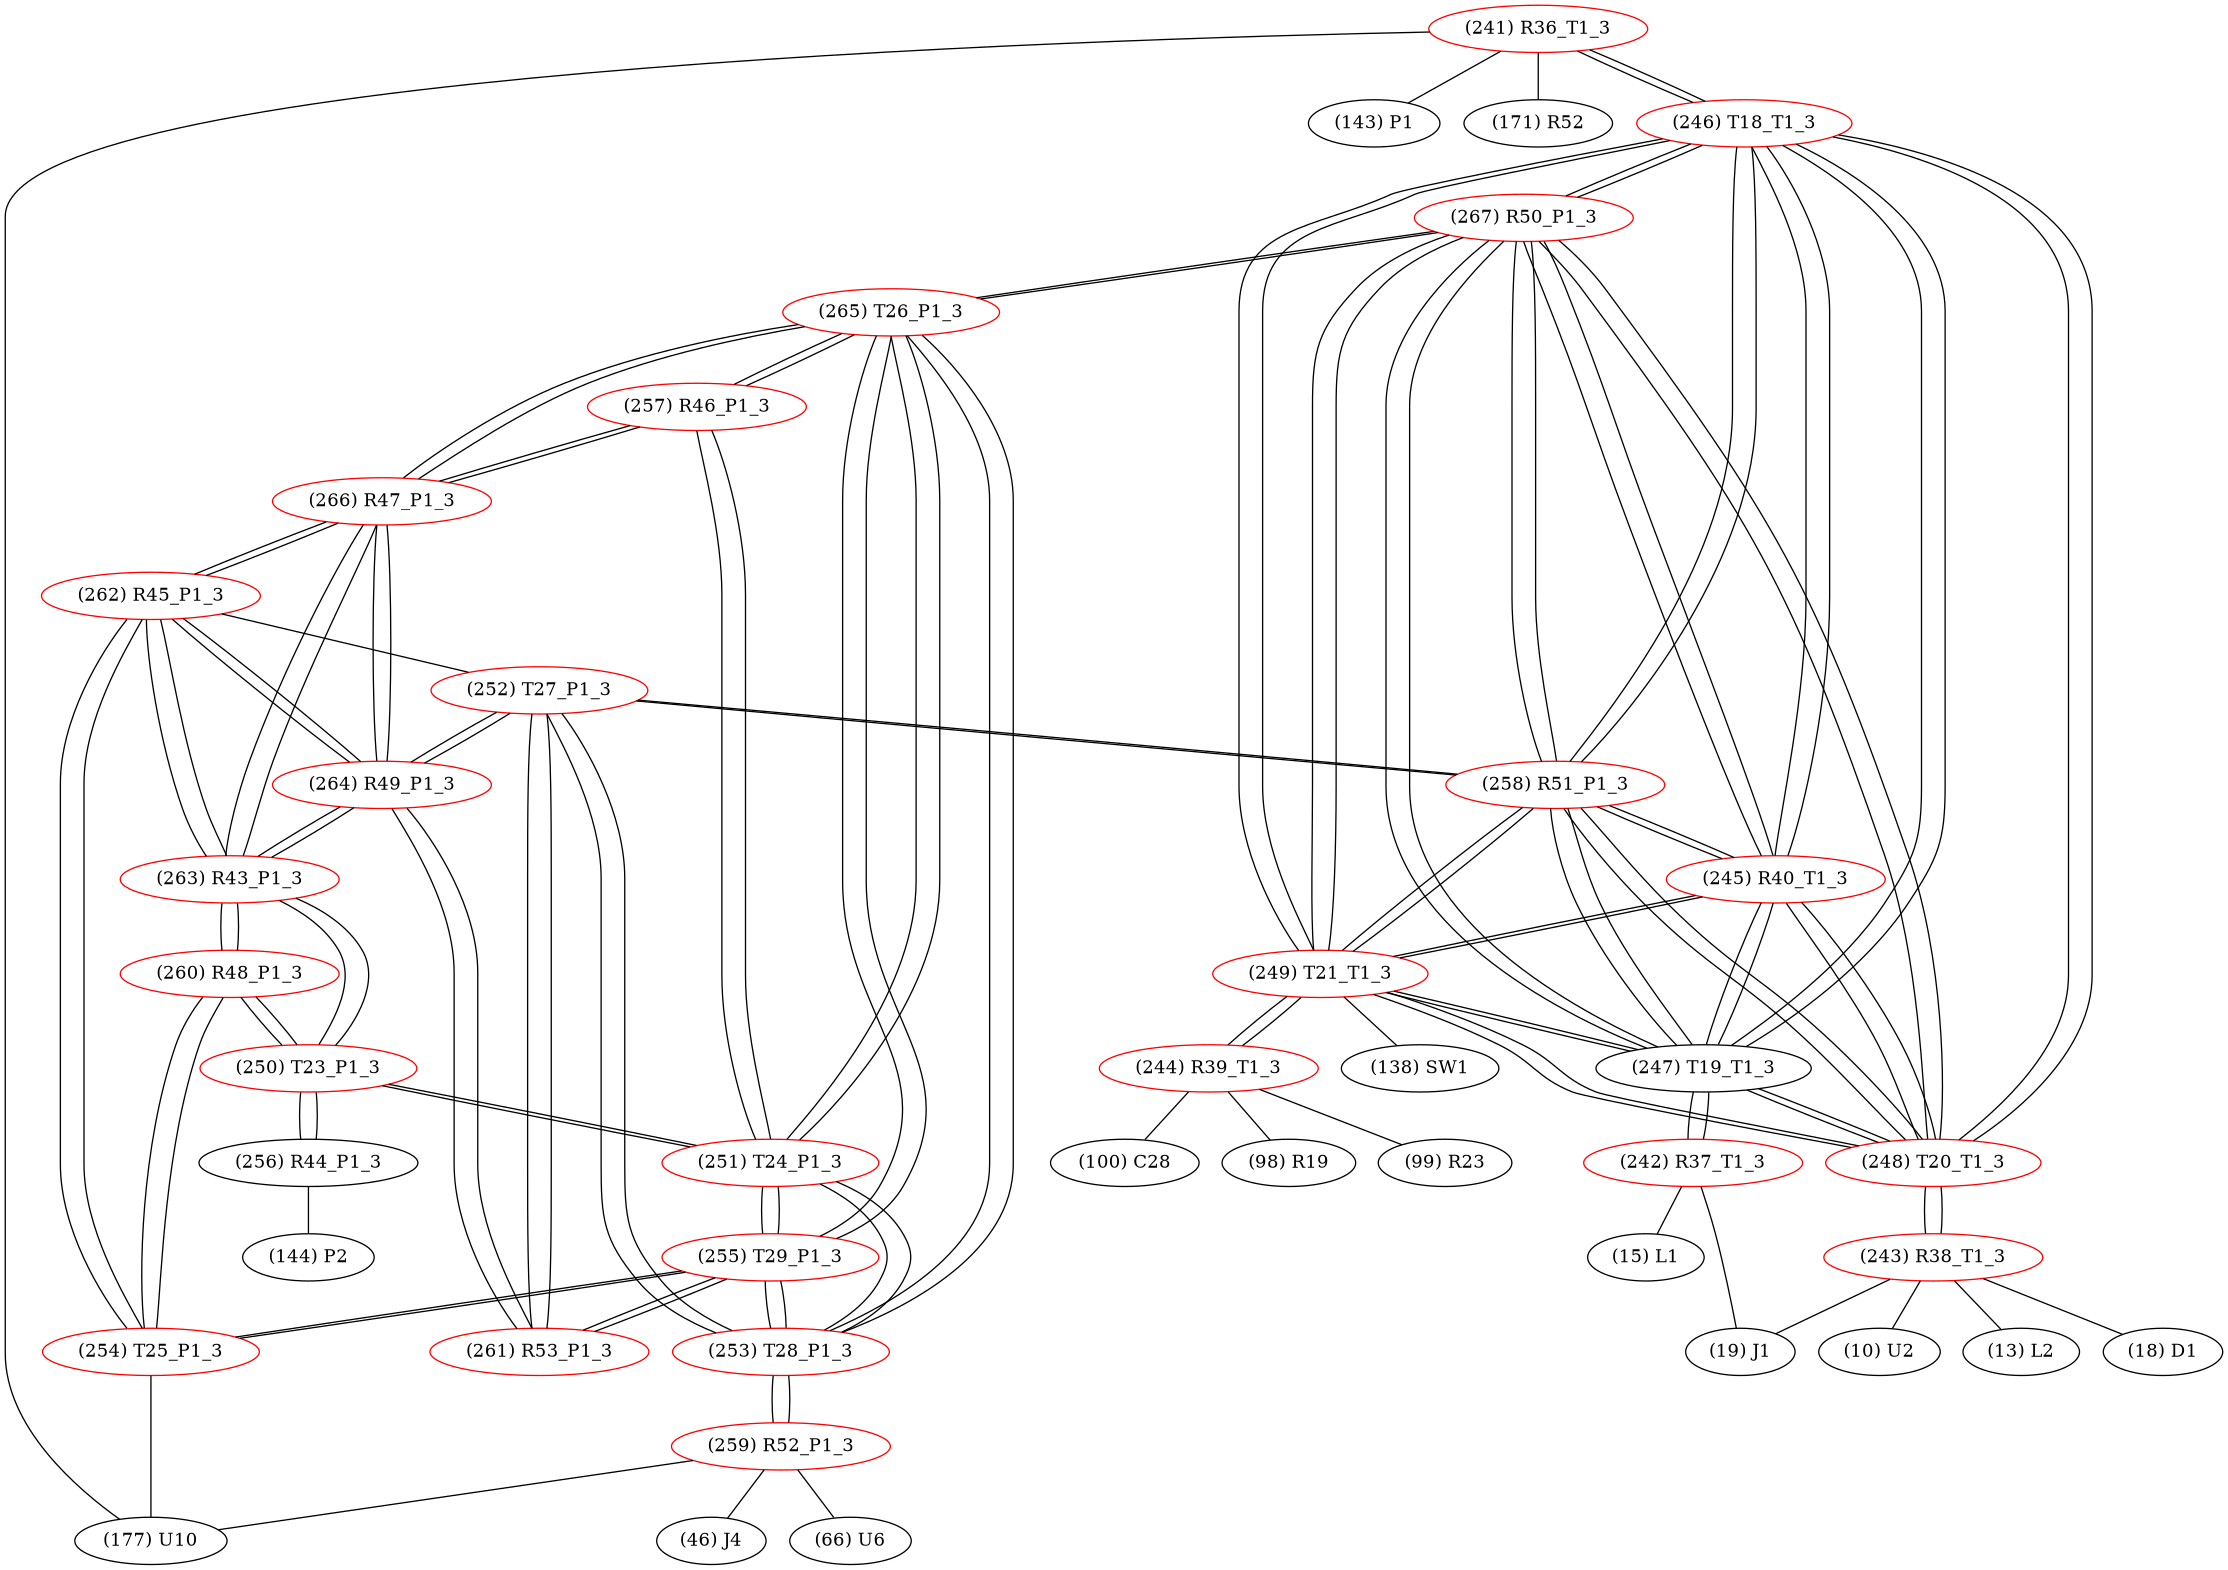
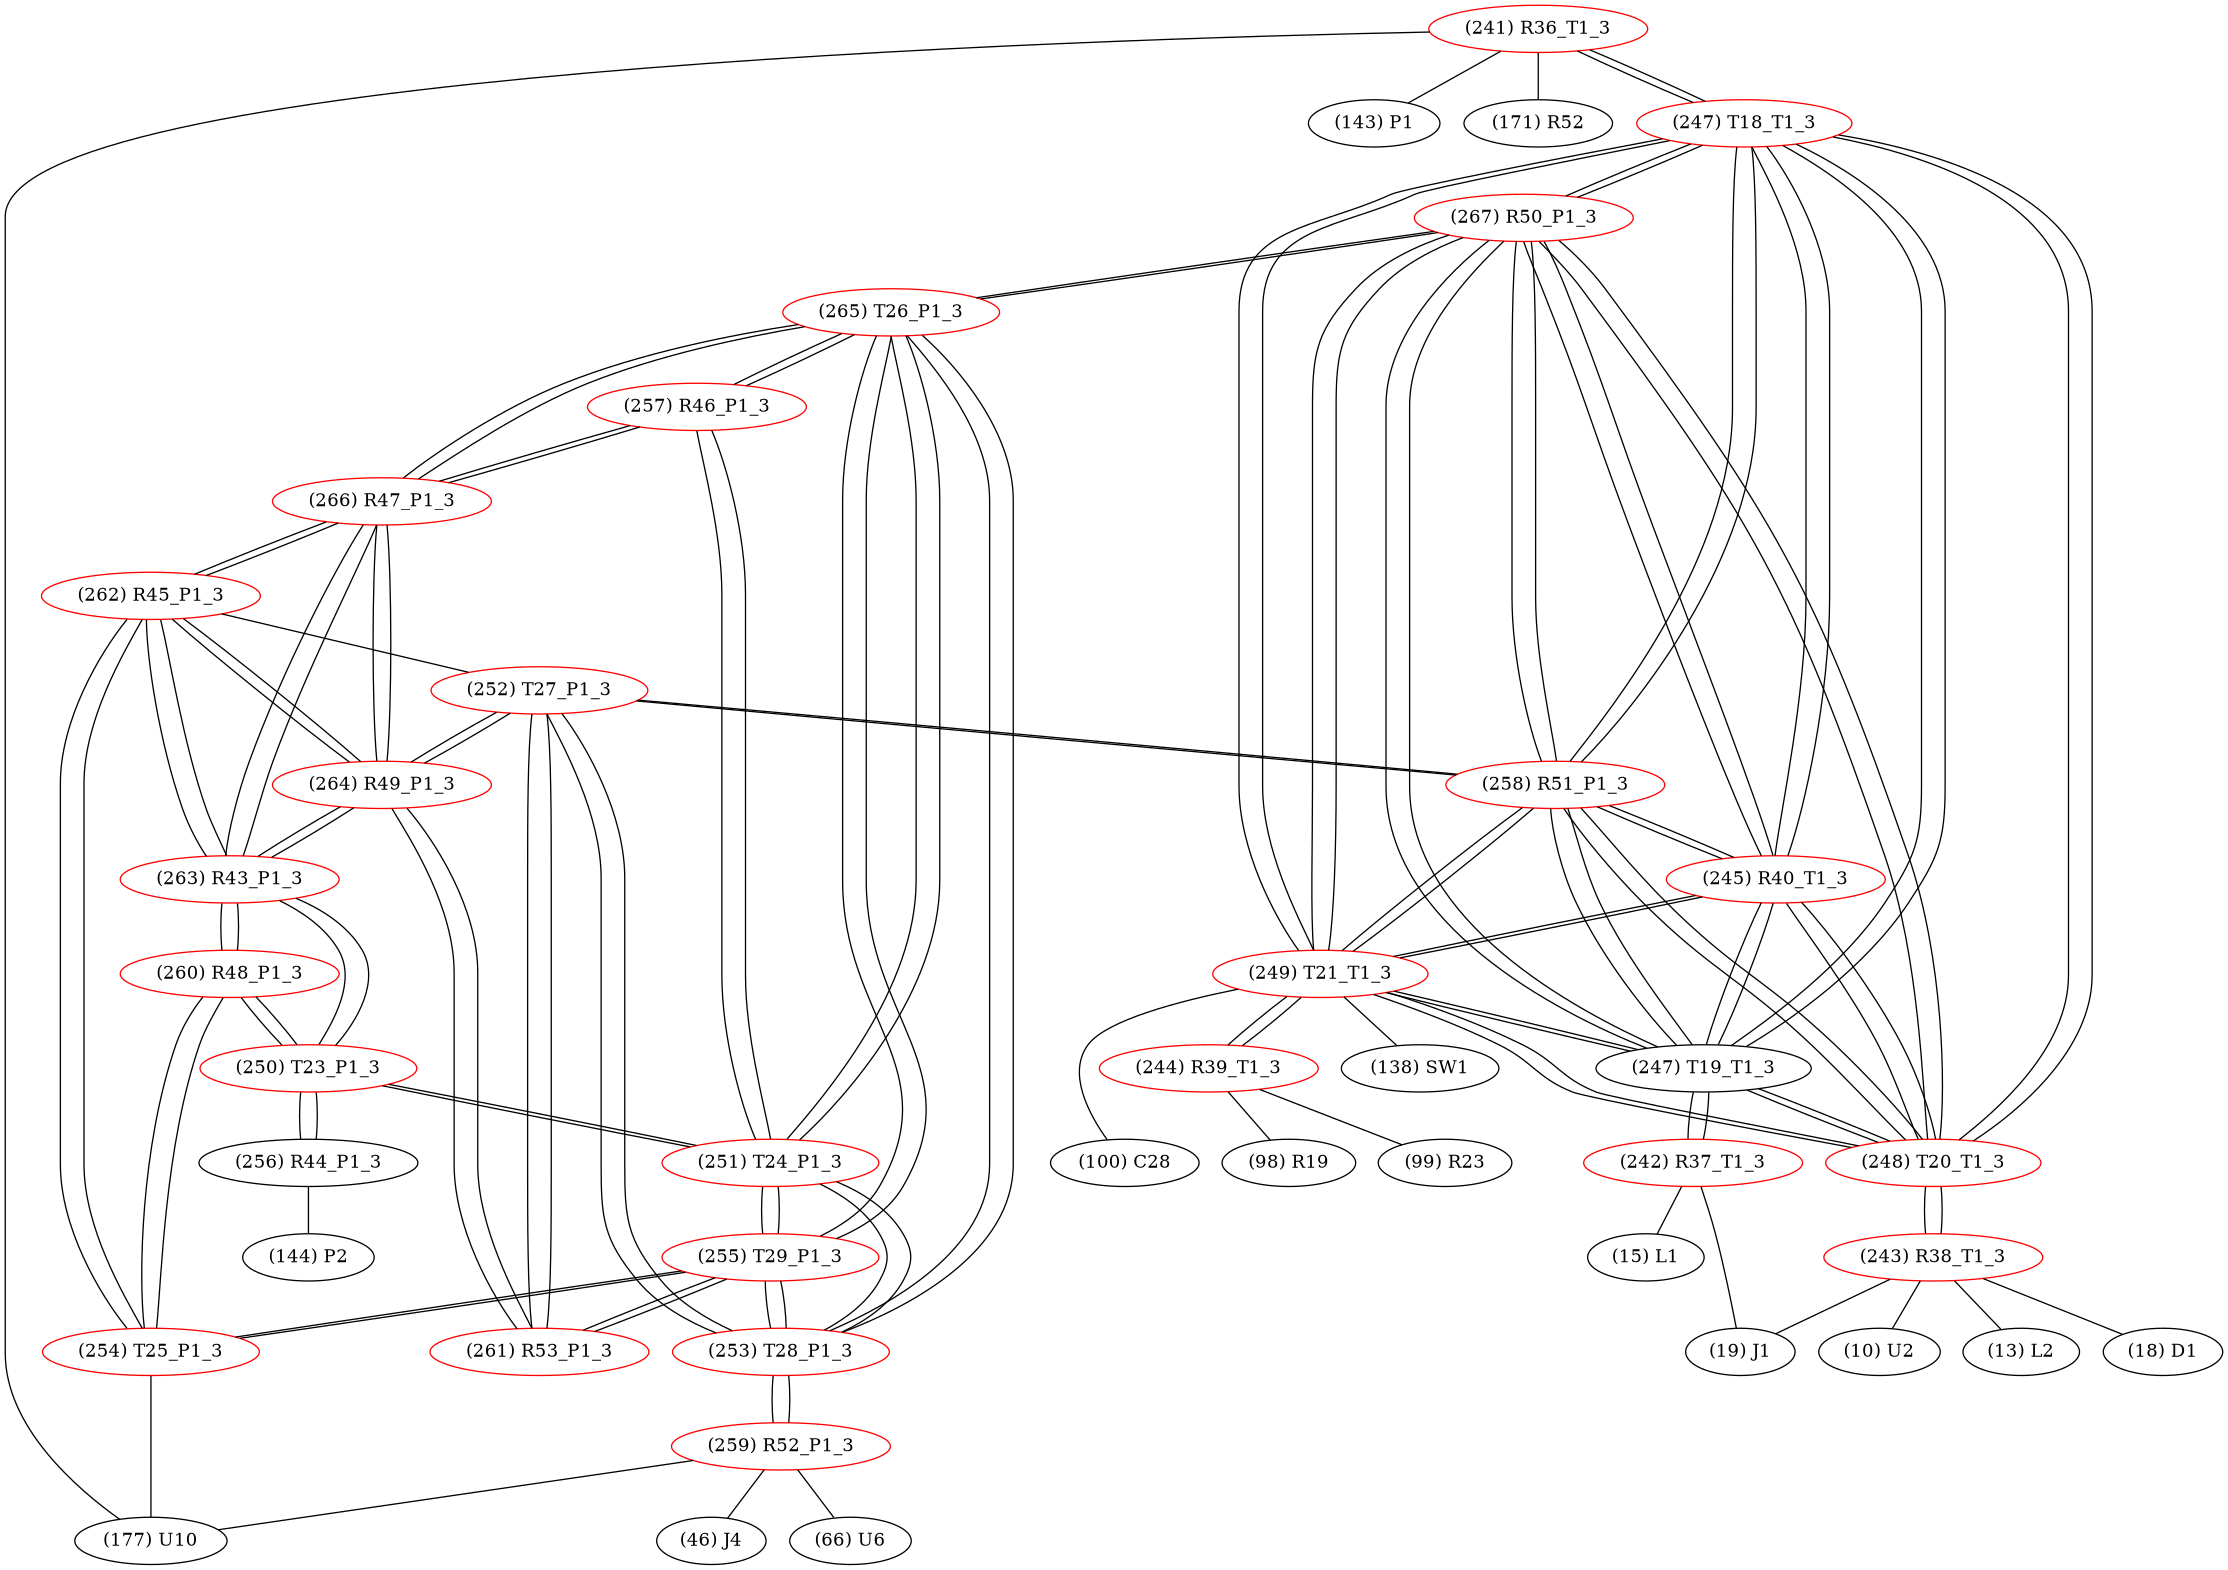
(1744, 123) -> (1744, 123)
(1167, 1116) -> (1111, 1027)
